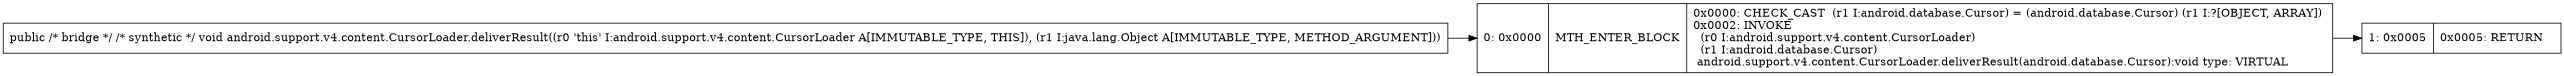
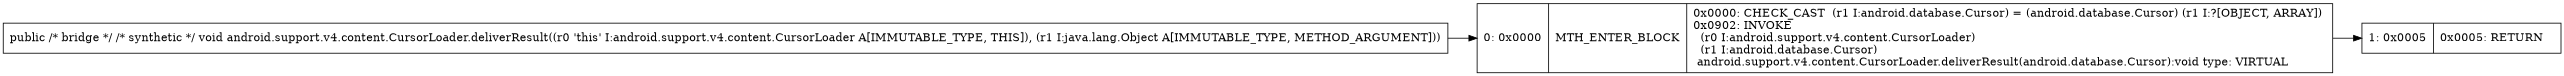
(1746, 26) -> (1746, 26)
